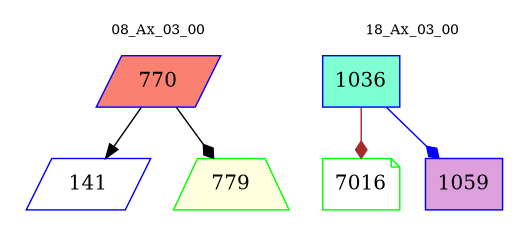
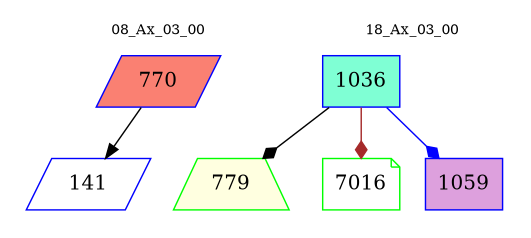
(190, 126) -> (290, 138)
